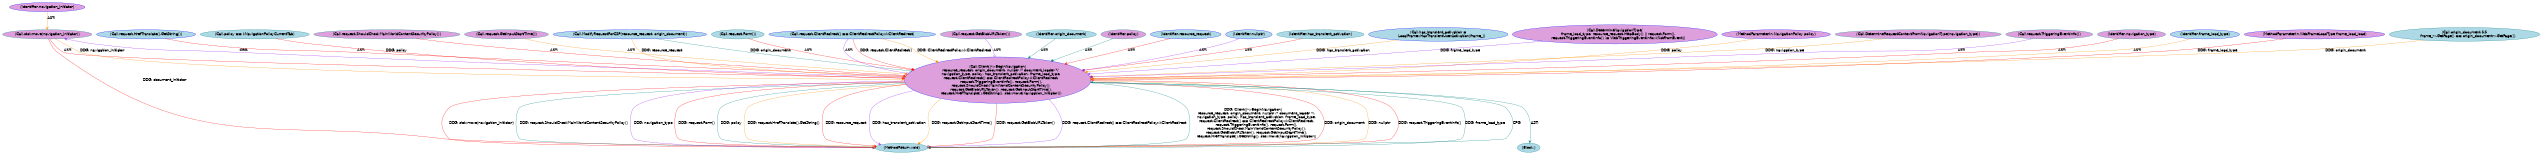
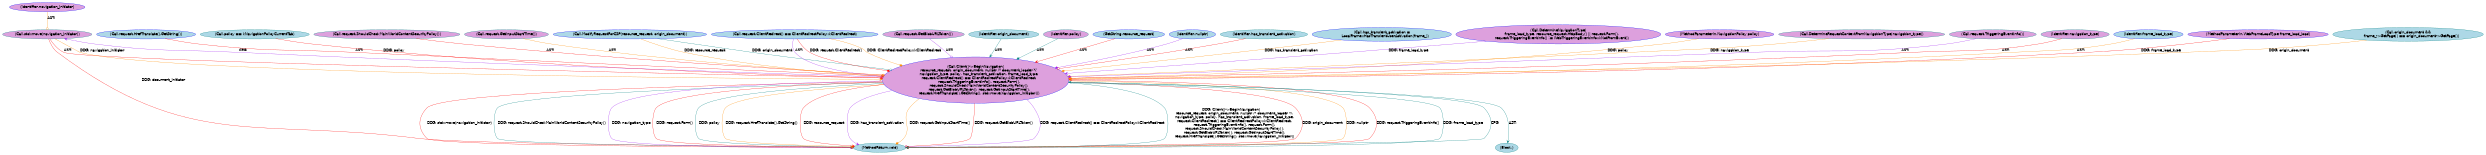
(47, 19) -> (47, 20)
(738, 34) -> none
(1186, 34) -> (1129, 34)
